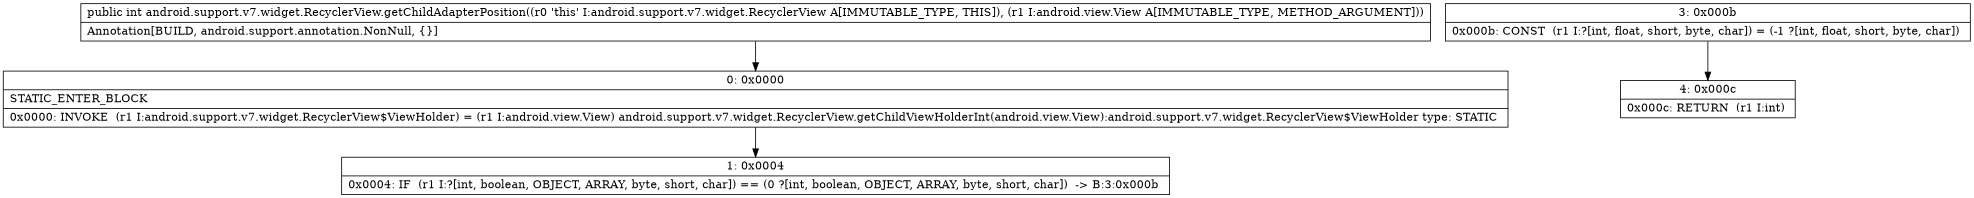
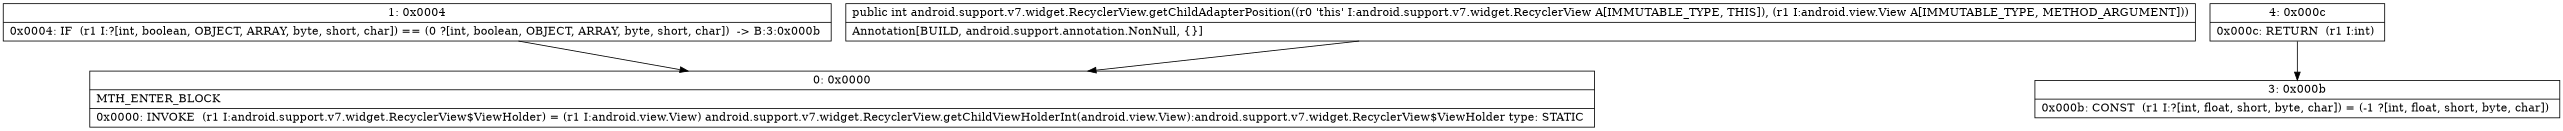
(1708, 57) -> (2297, 57)
(79, 99) -> (159, 99)
(756, 138) -> (599, 55)
